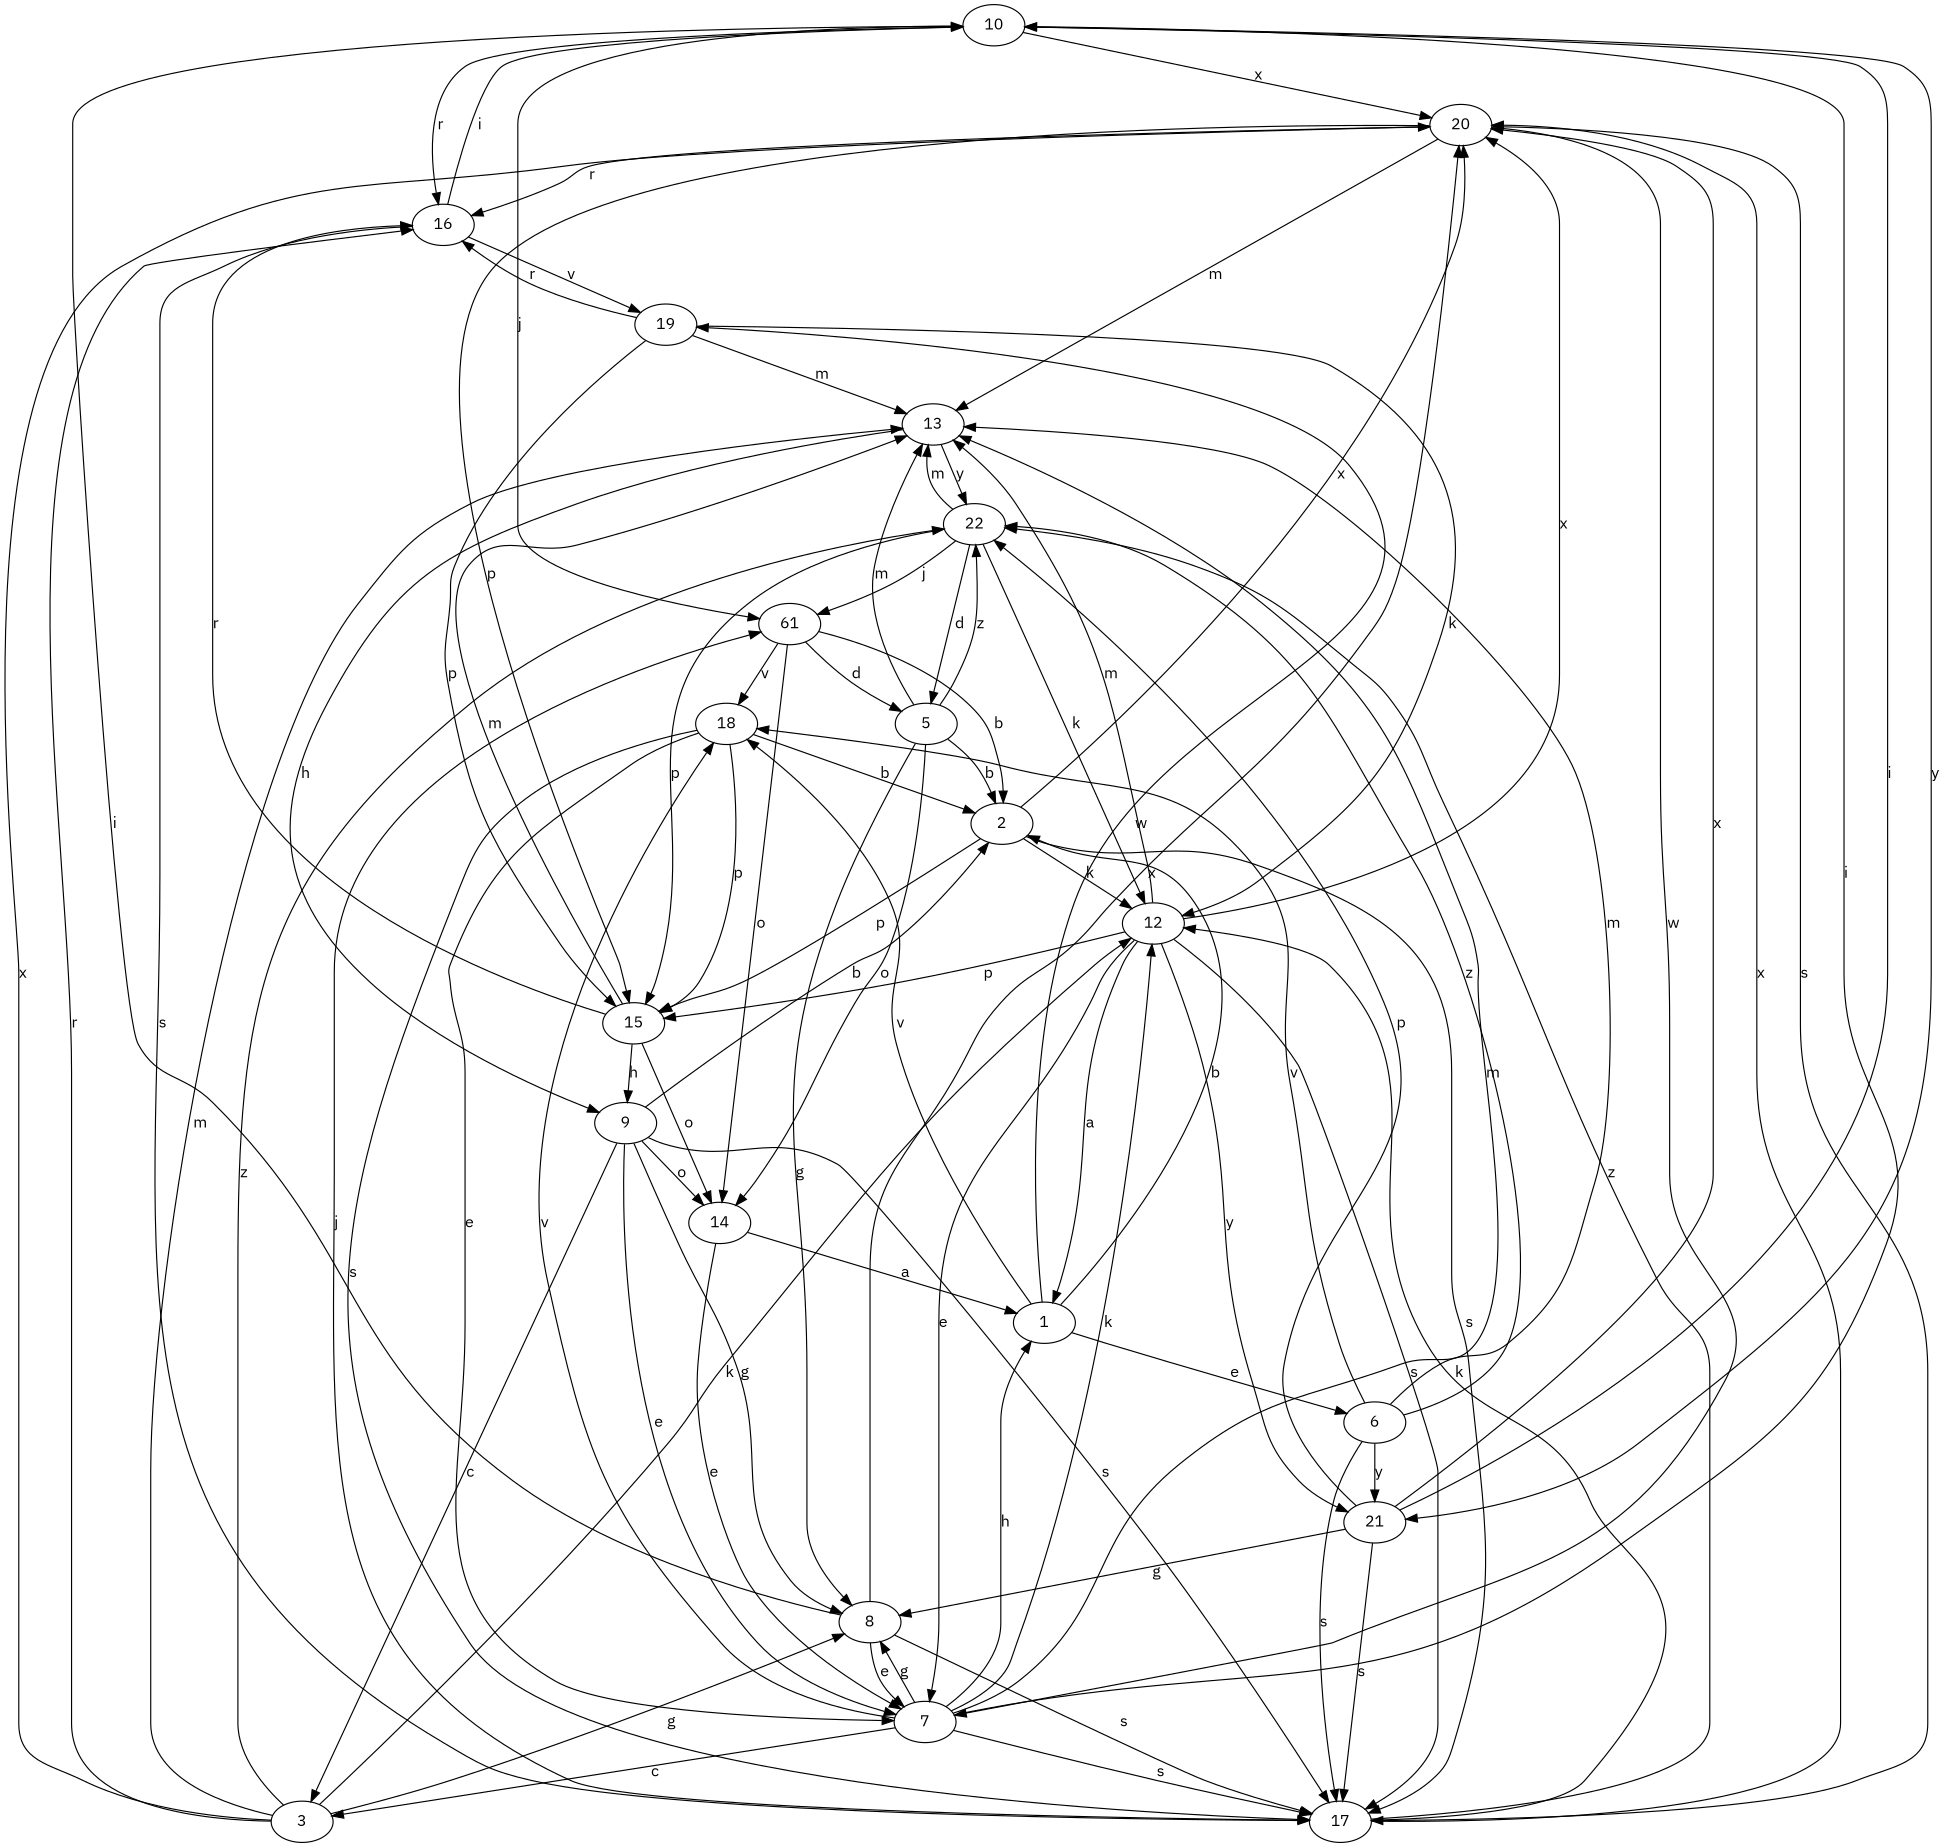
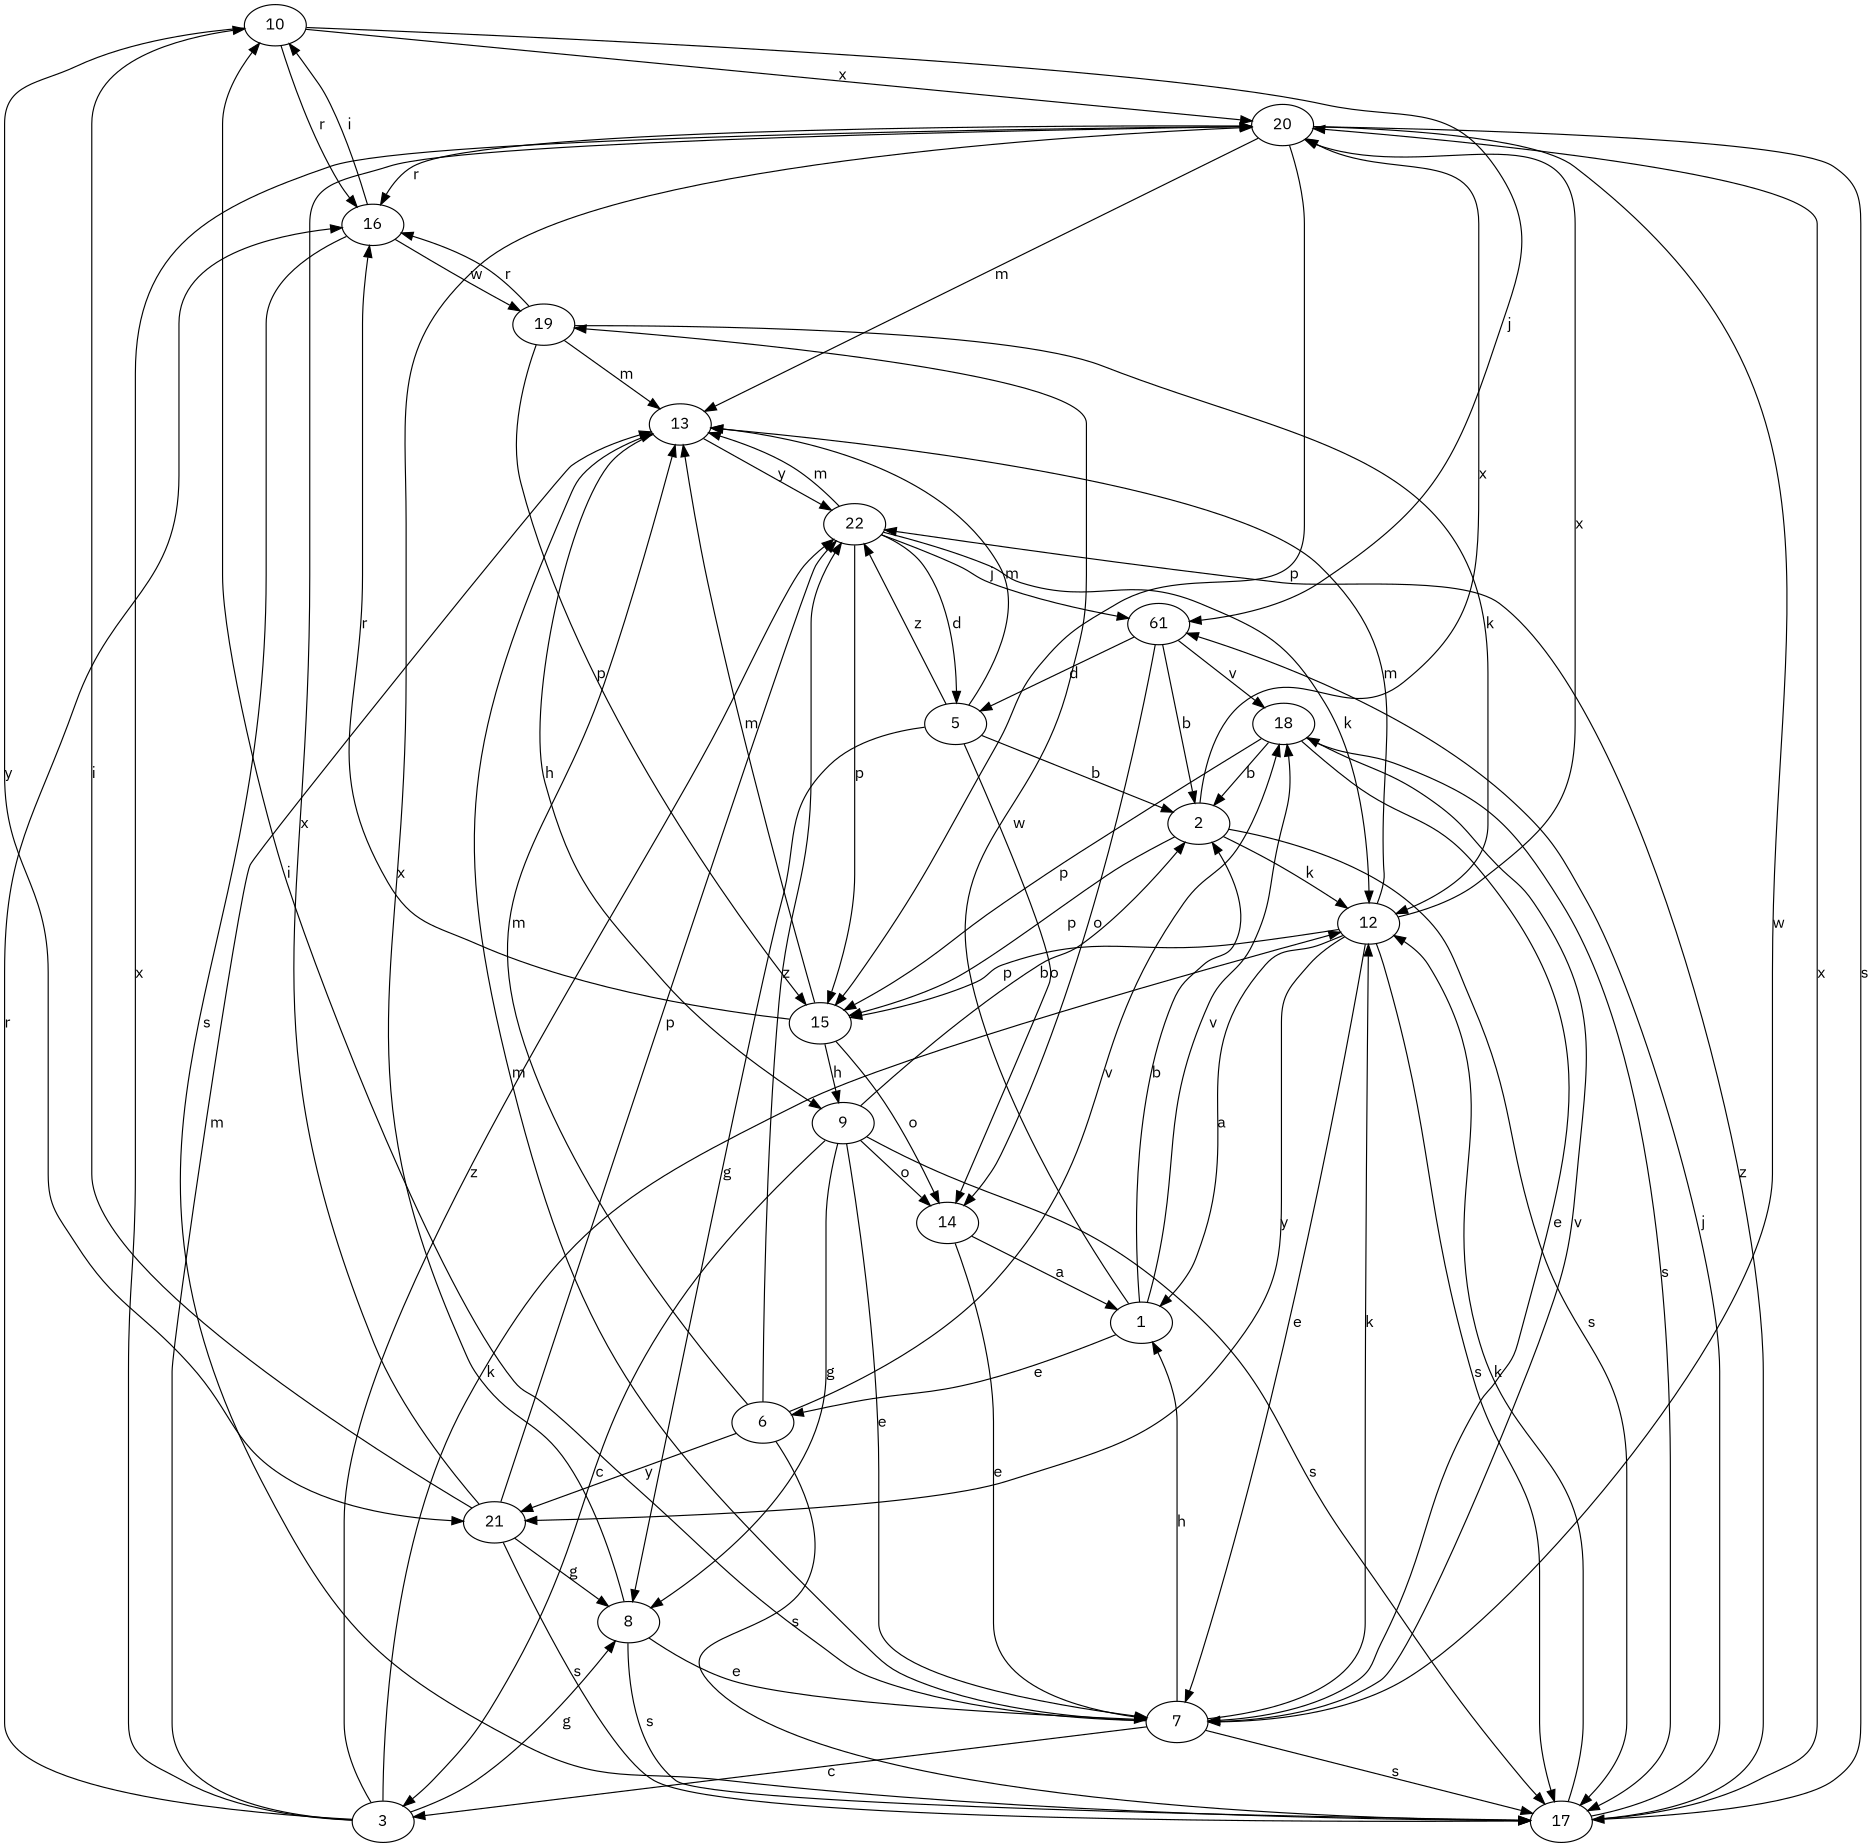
(571, 275) -> (477, 275)
(94, 606) -> none
(900, 1677) -> none
